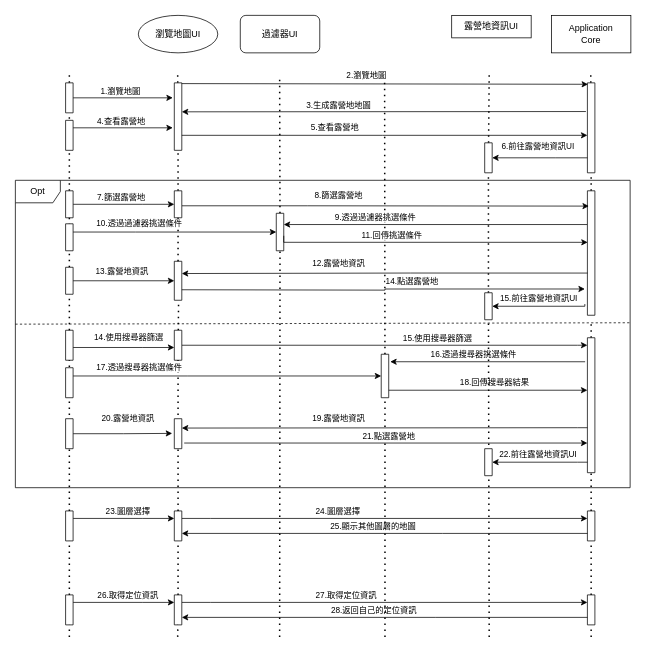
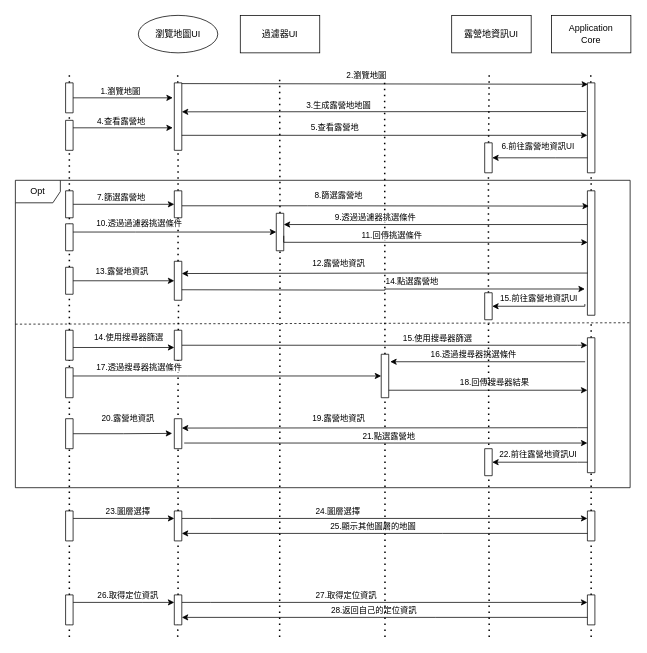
(492, 27) -> (492, 34)
(280, 34) -> (280, 34)
